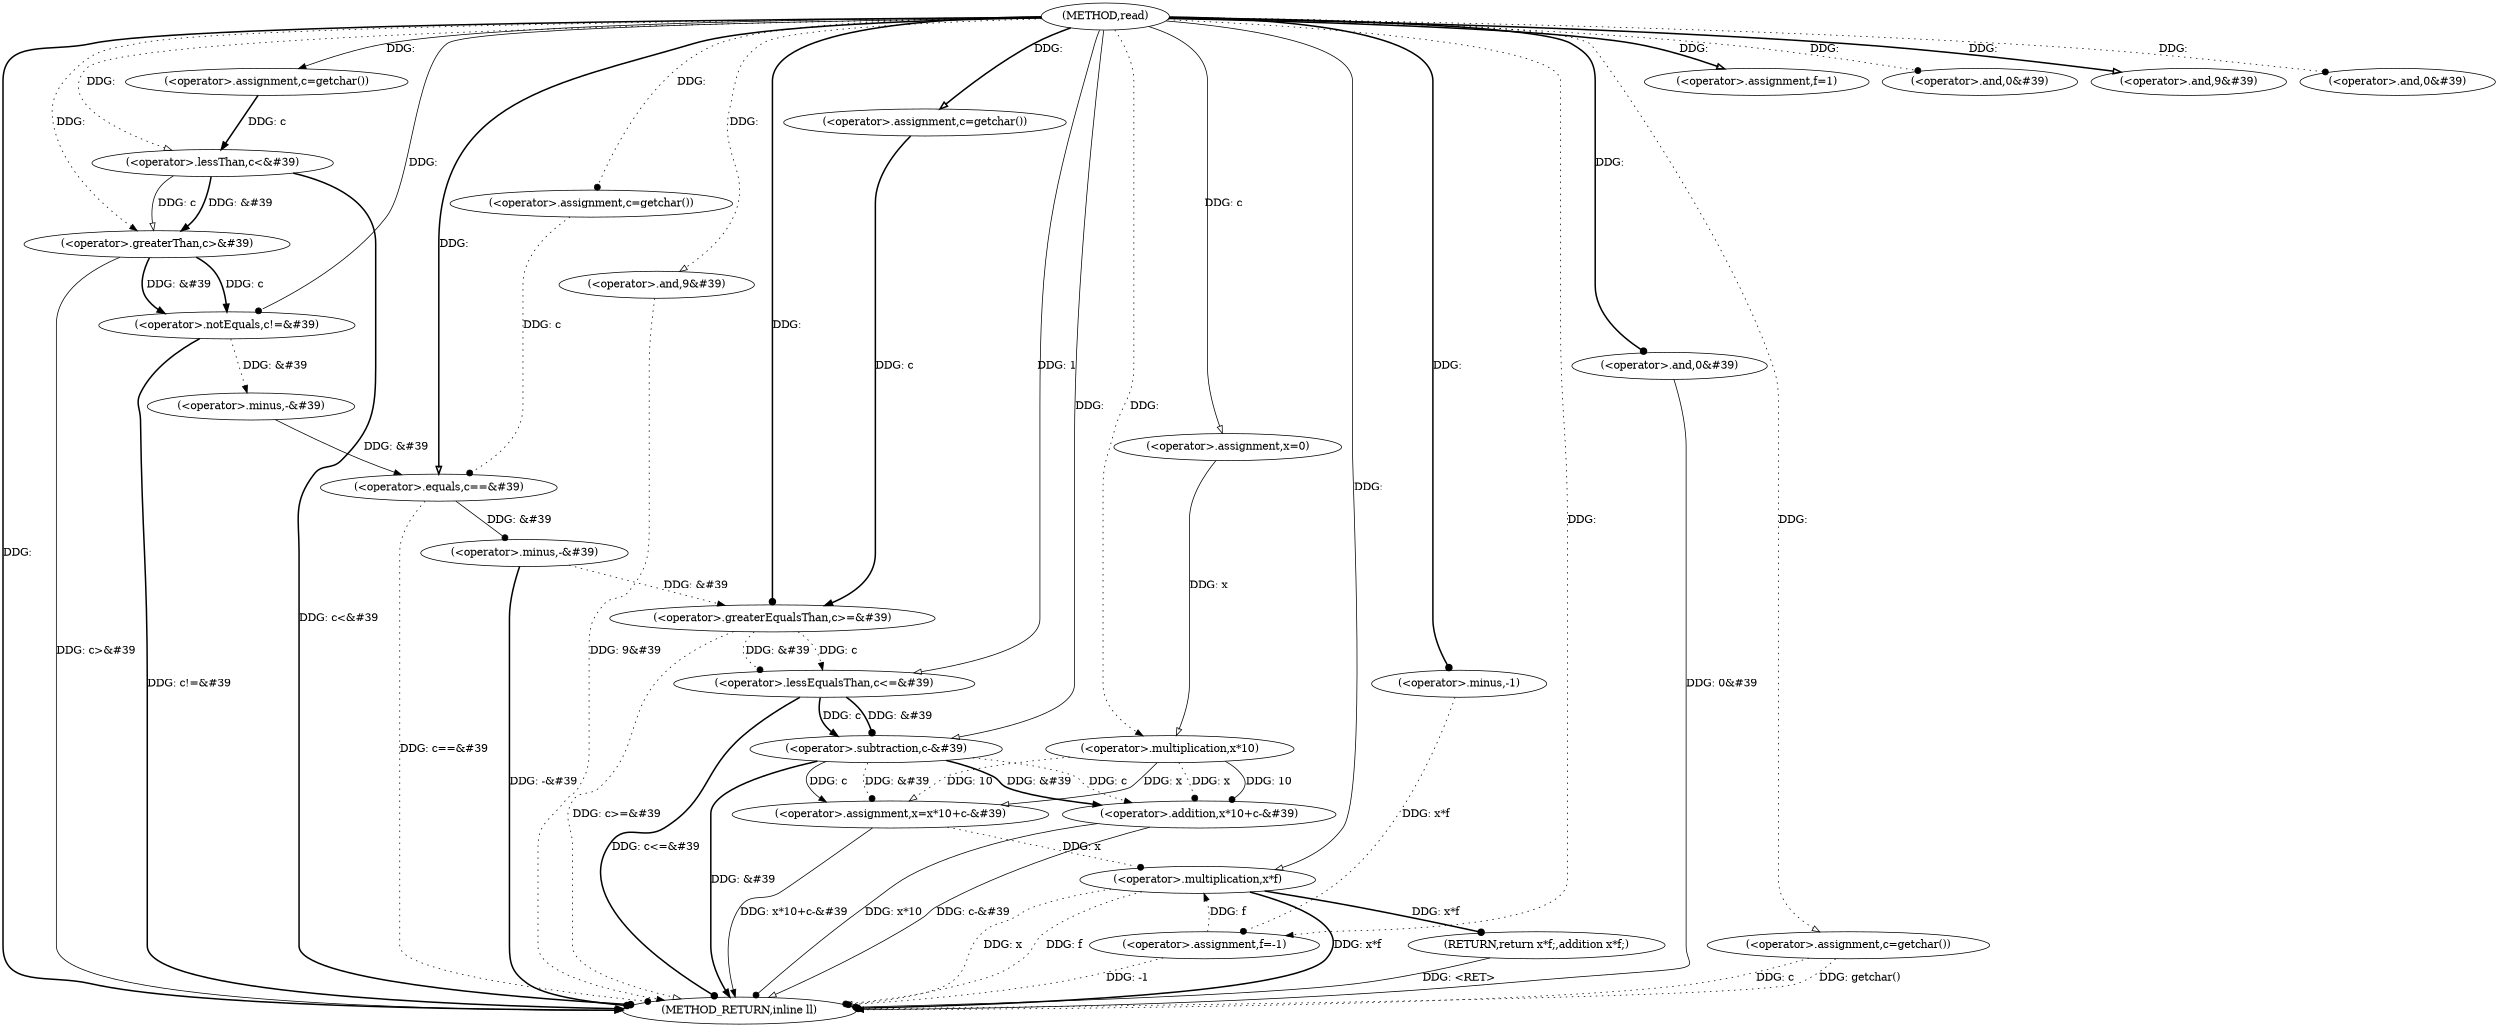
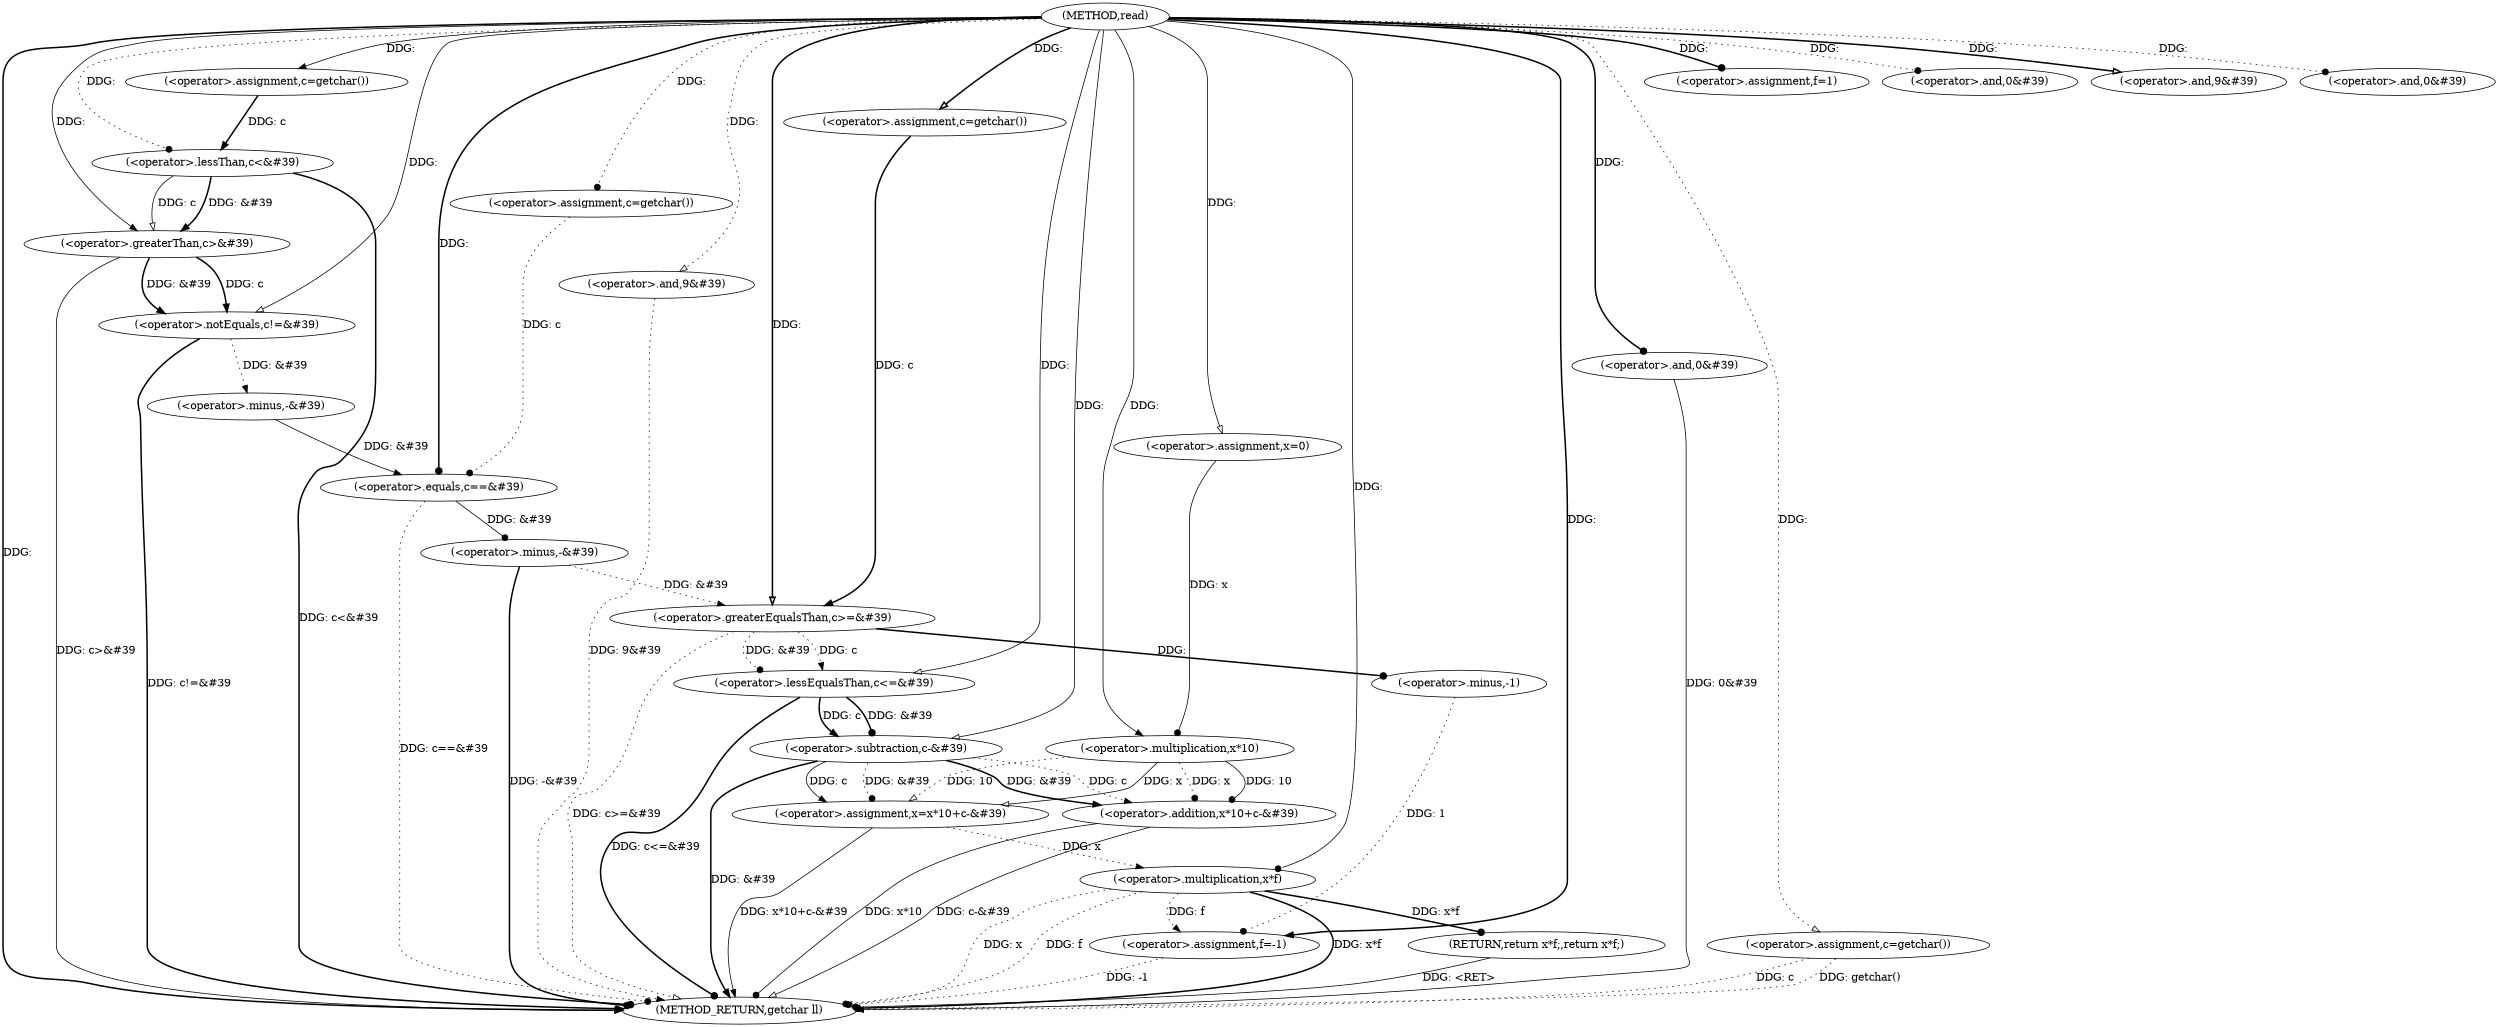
(458, 26) -> (458, 26)
(1446, 28) -> (1446, 28)
(416, 34) -> (416, 34)
(457, 41) -> (457, 41)
(583, 76) -> (583, 76)
(772, 195) -> (772, 195)
(1224, 204) -> (1224, 204)
(1433, 233) -> (1128, 652)
(1057, 366) -> (1057, 366)
(1131, 388) -> (1131, 388)
(1352, 390) -> (1352, 390)
(1564, 423) -> (1564, 423)
(1189, 593) -> (1189, 593)
(1426, 815) -> (1426, 815)
(1042, 847) -> (1042, 847)
(1209, 916) -> (1167, 909)
(1537, 945) -> (1537, 945)
(739, 1011) -> (739, 1011)
